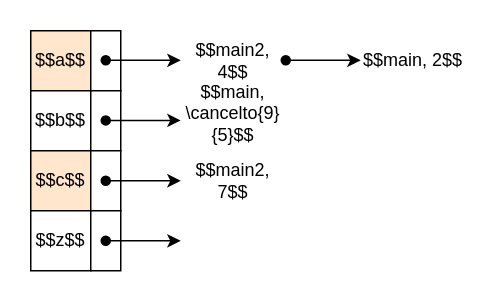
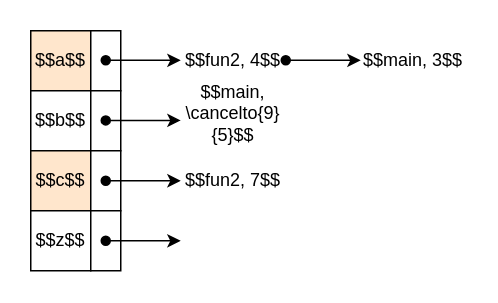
(233, 61) -> (233, 61)
(413, 61) -> (413, 61)
(233, 181) -> (233, 181)
